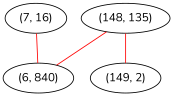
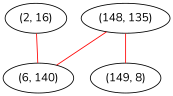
(36, 18) -> (36, 18)
(38, 78) -> (38, 78)
(126, 78) -> (126, 78)
